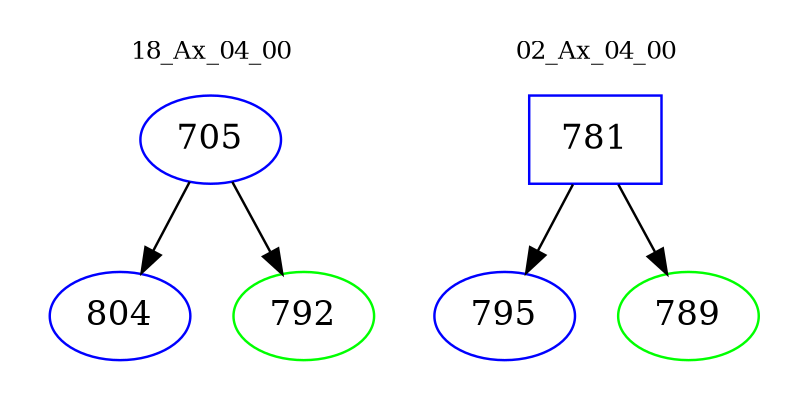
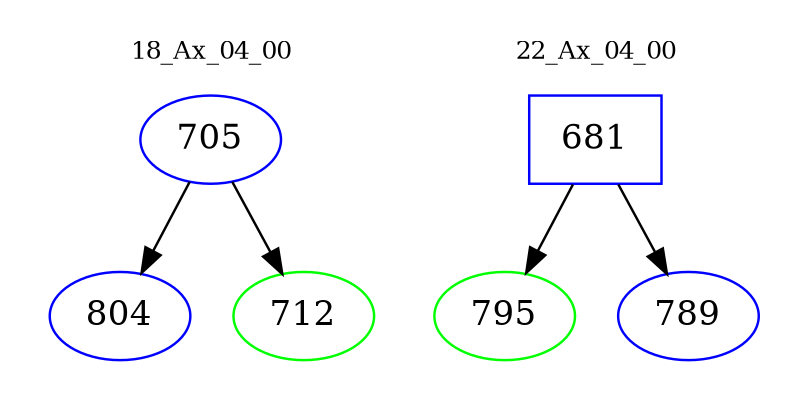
(597, 53) -> (597, 53)
(595, 140) -> (595, 140)
(304, 316) -> (304, 316)
(505, 316) -> (505, 316)
(688, 316) -> (688, 316)
